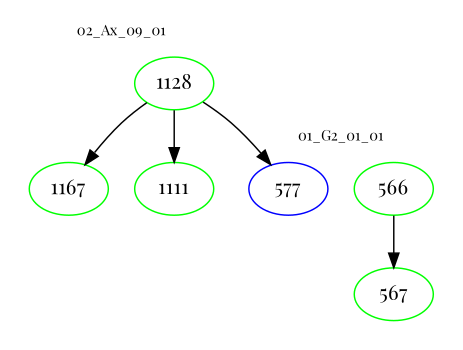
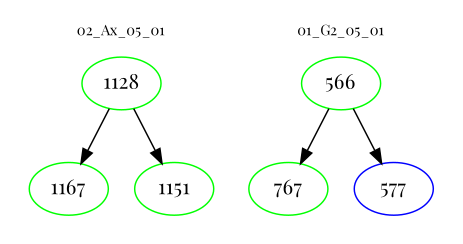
(122, 31) -> (122, 31)
(246, 137) -> (364, 130)
(341, 137) -> (341, 31)
(174, 189) -> (174, 189)
(394, 294) -> (288, 189)
